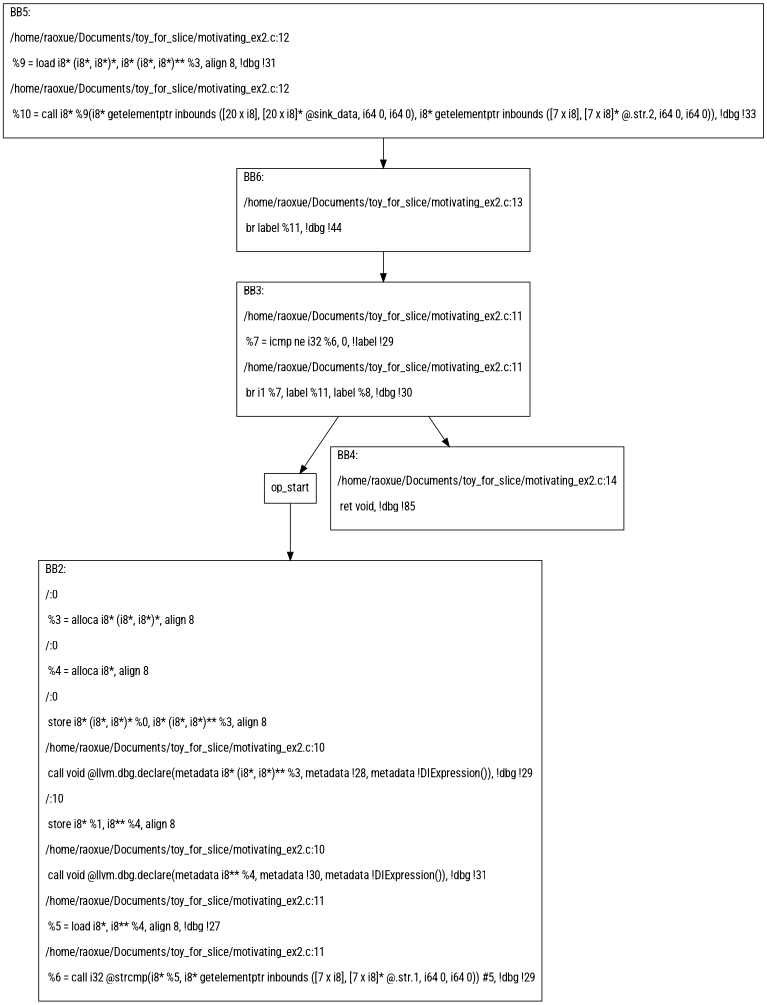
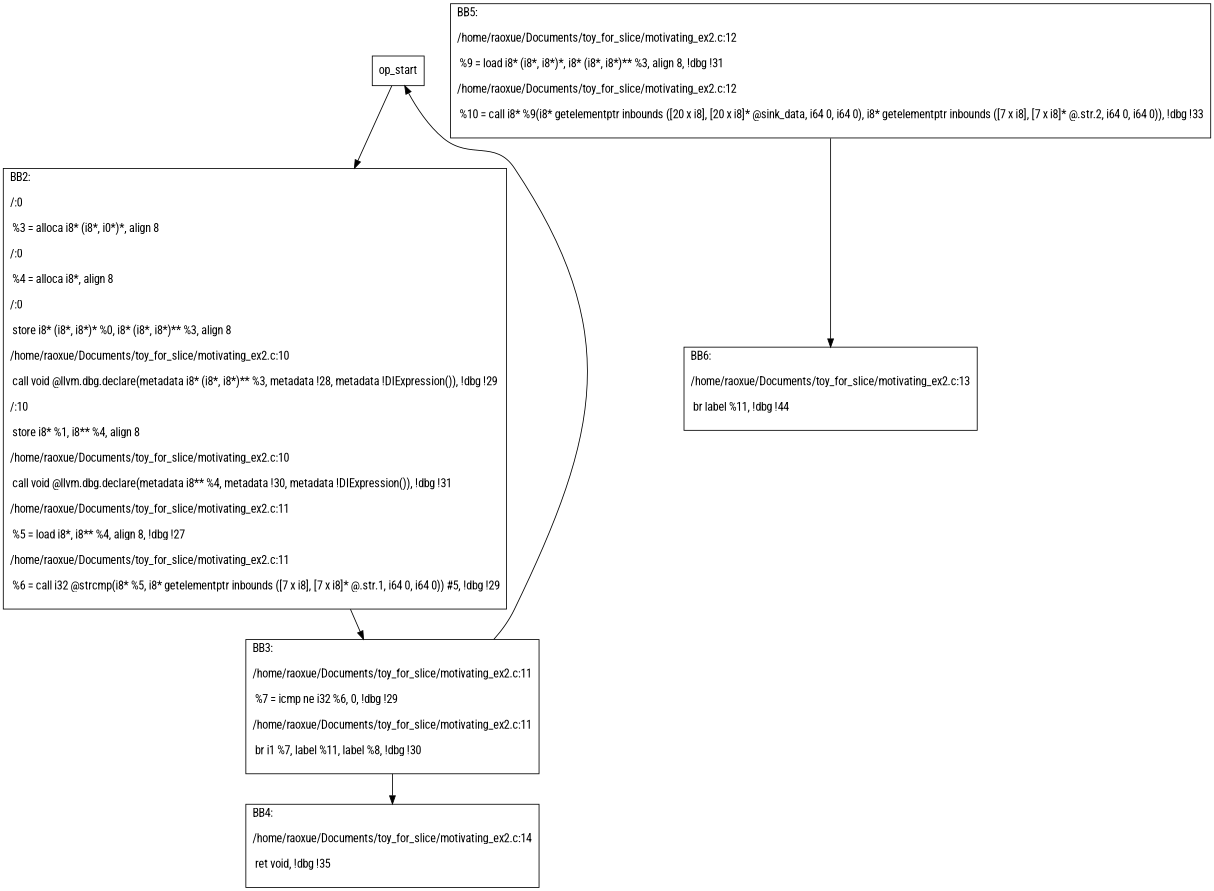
(383, 263) -> (355, 620)
(319, 342) -> (325, 700)
(376, 507) -> (292, 864)
(120, 621) -> (84, 229)
